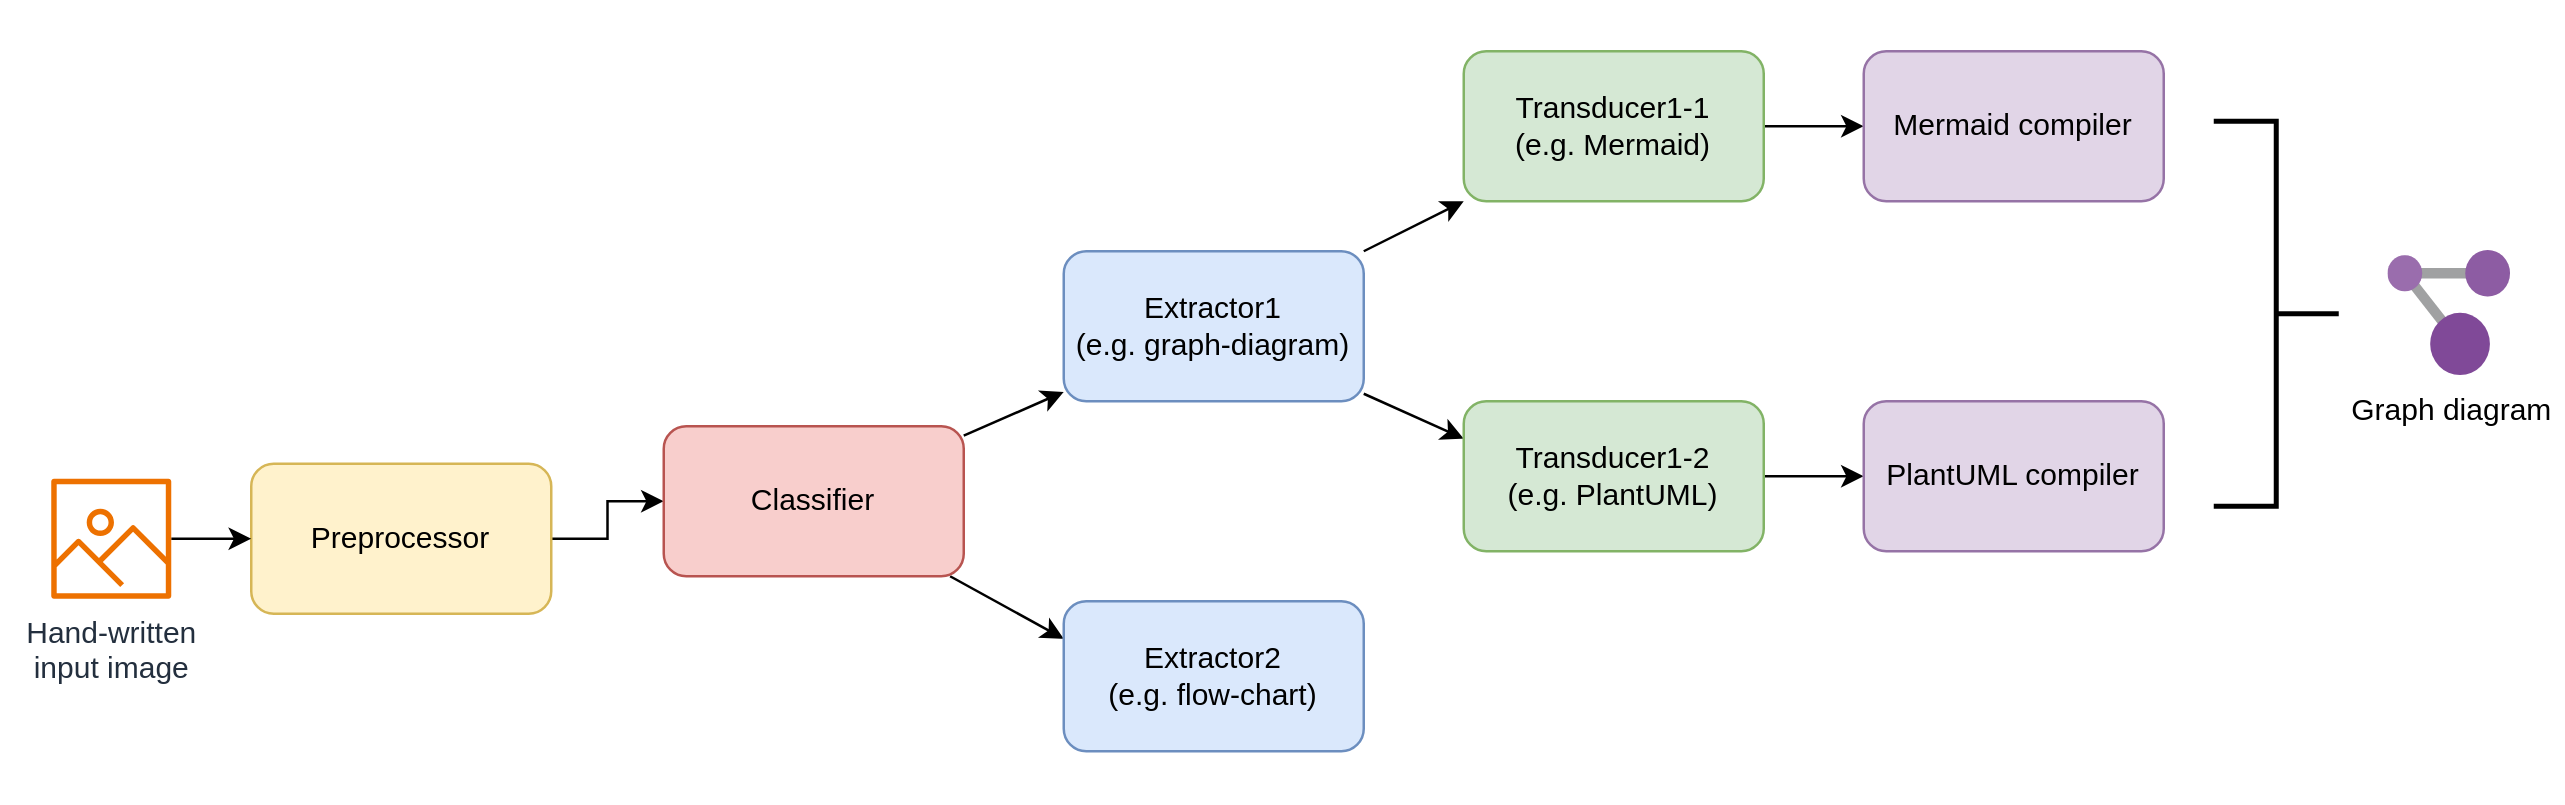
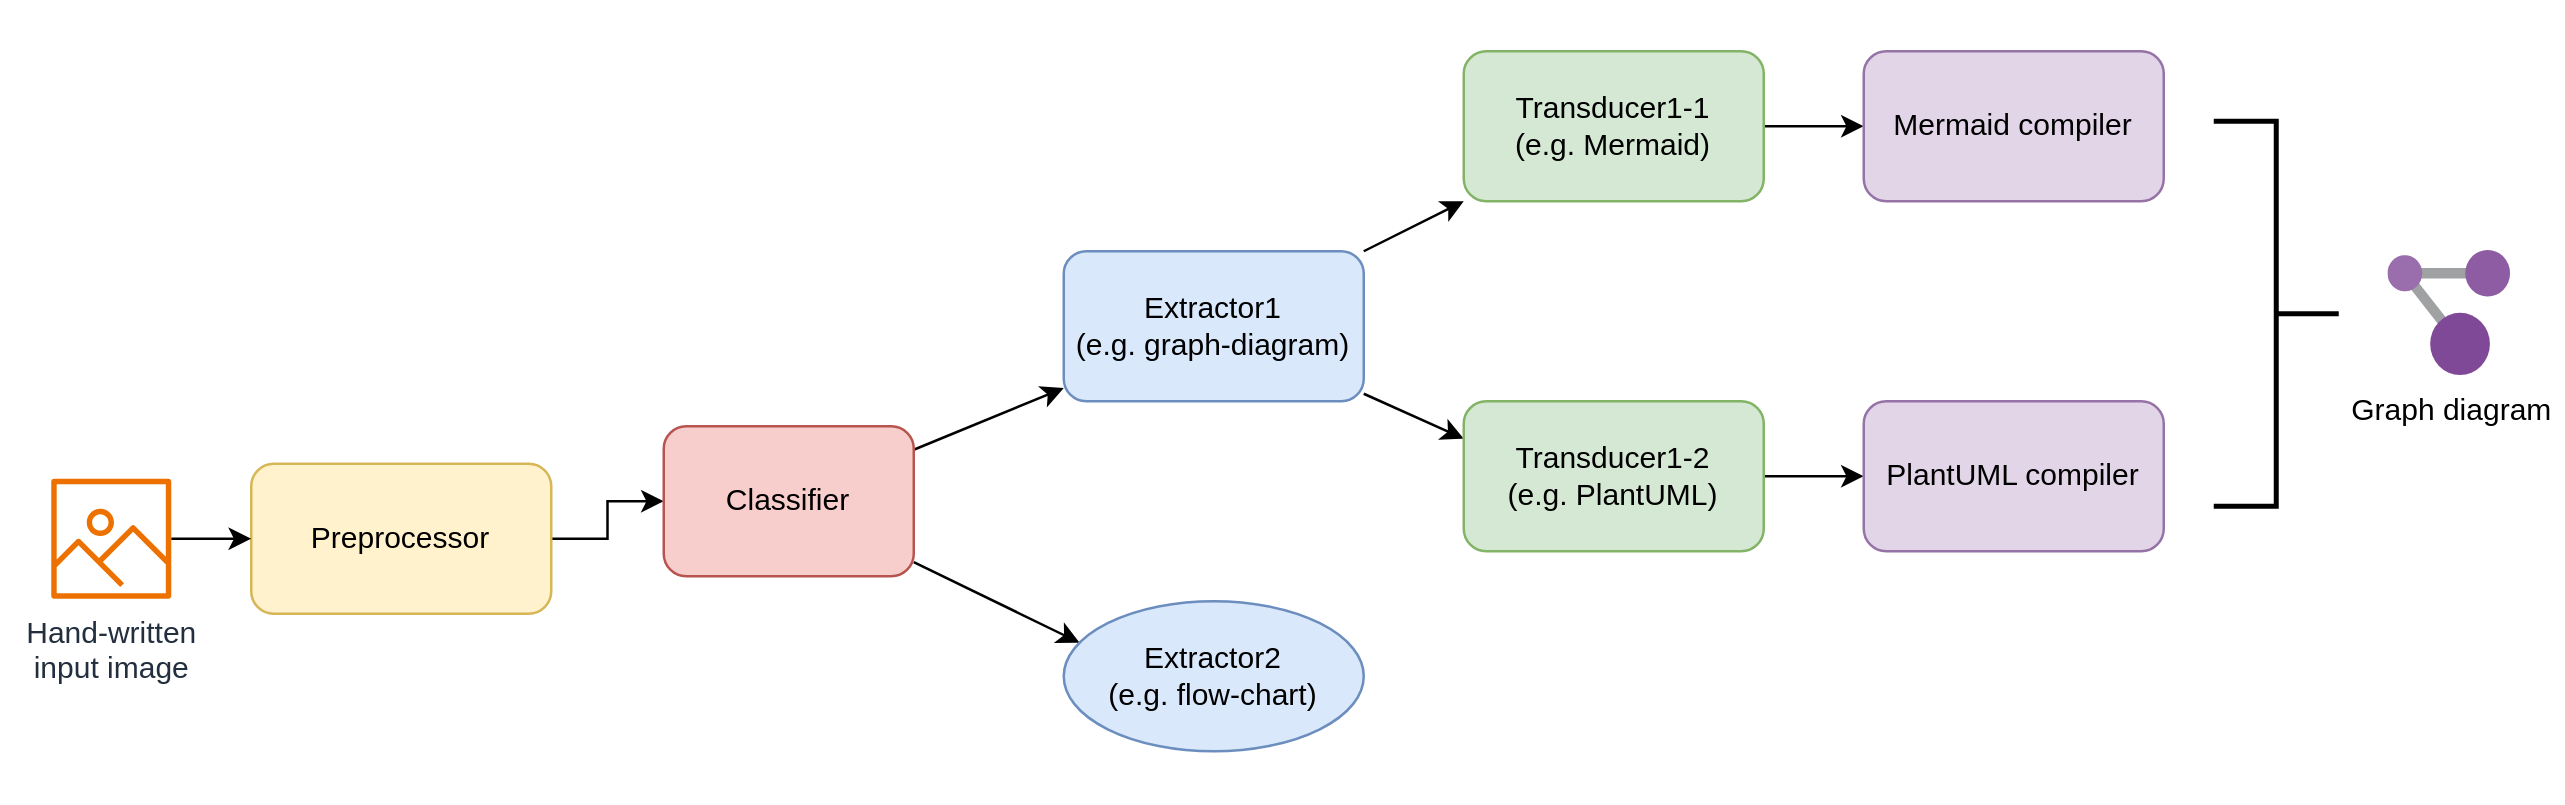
(814, 501) -> (789, 501)
(1214, 676) -> (1214, 676)
